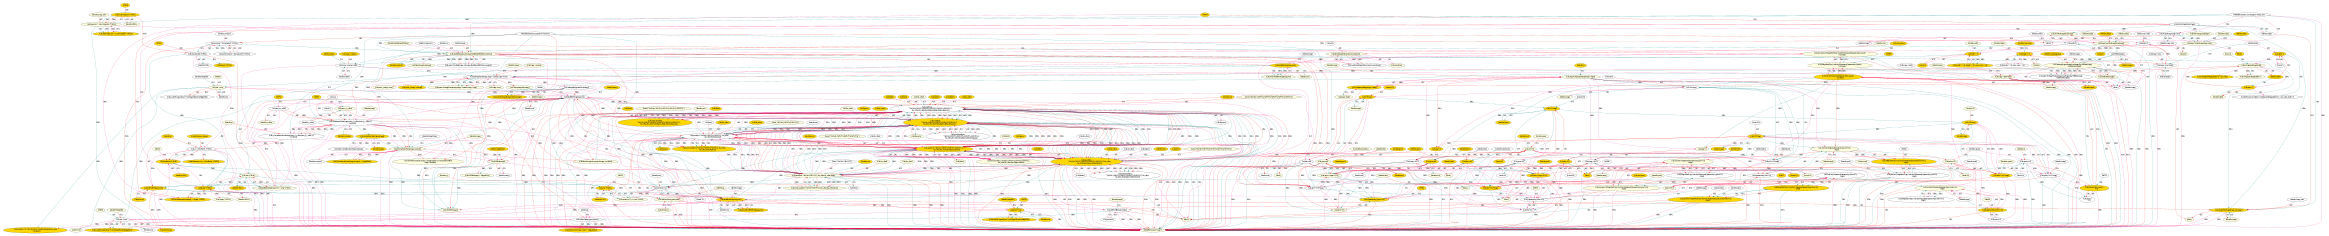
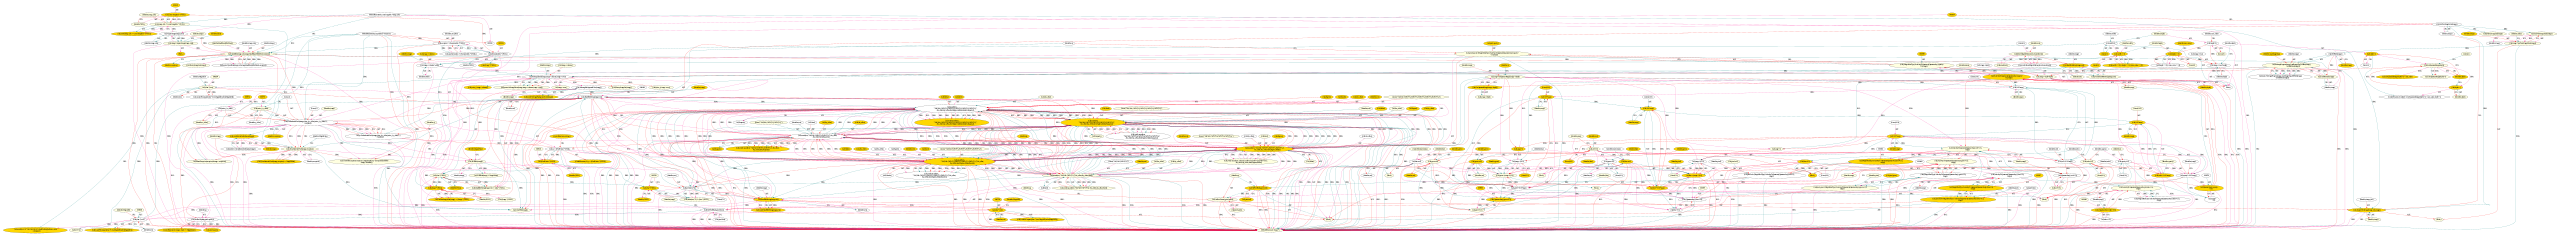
(1982, 177) -> none
